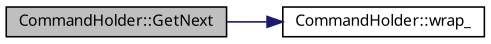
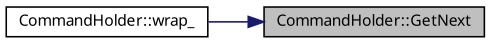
(247, 22) -> (228, 22)
